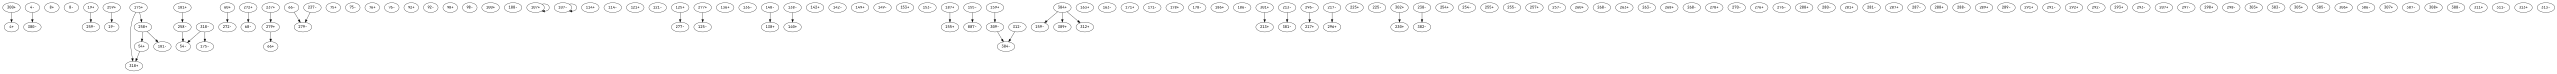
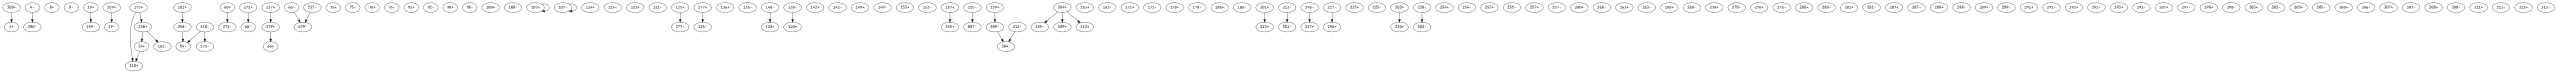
(303, 27) -> (303, 27)
